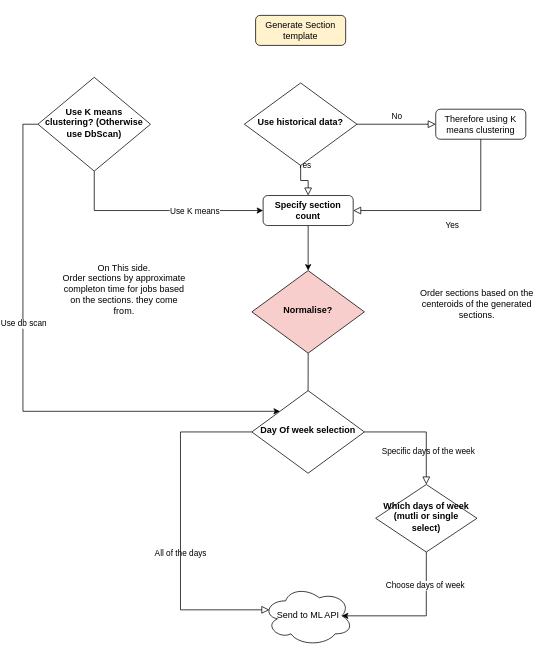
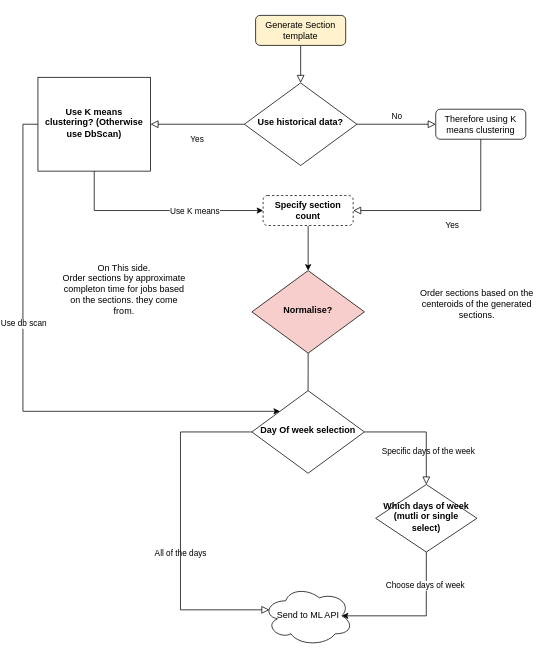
none -> (300, 60)
(94, 124) -> (94, 124)
(300, 179) -> (201, 124)
(308, 210) -> (308, 210)
